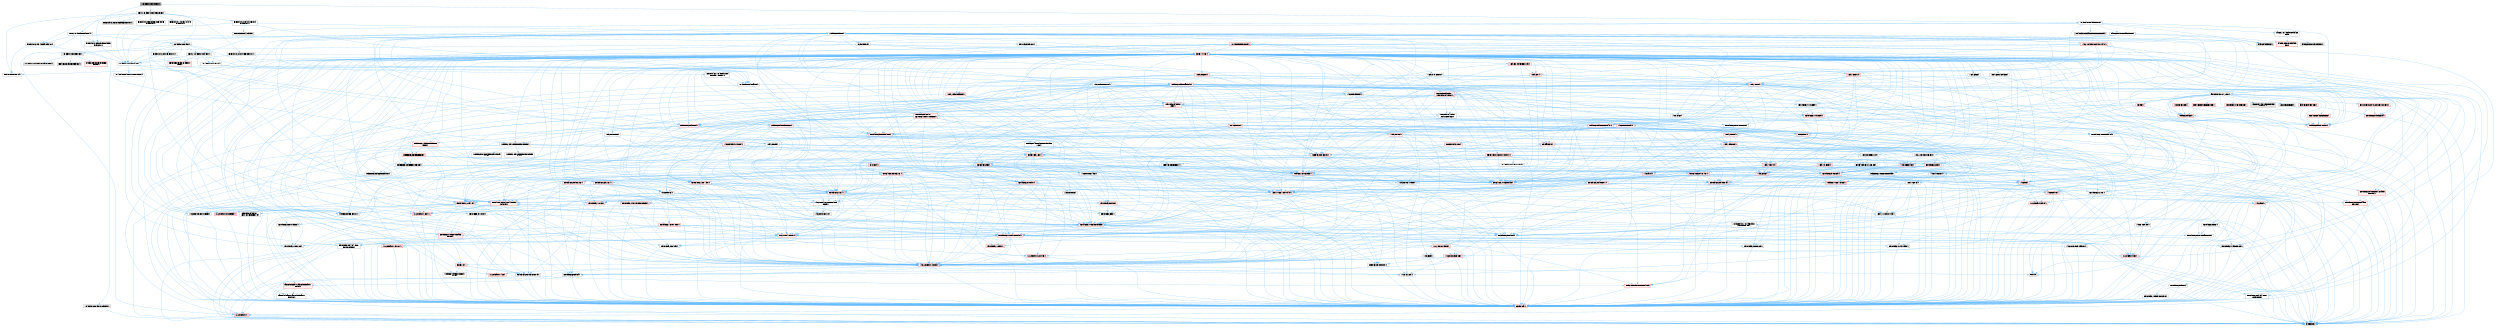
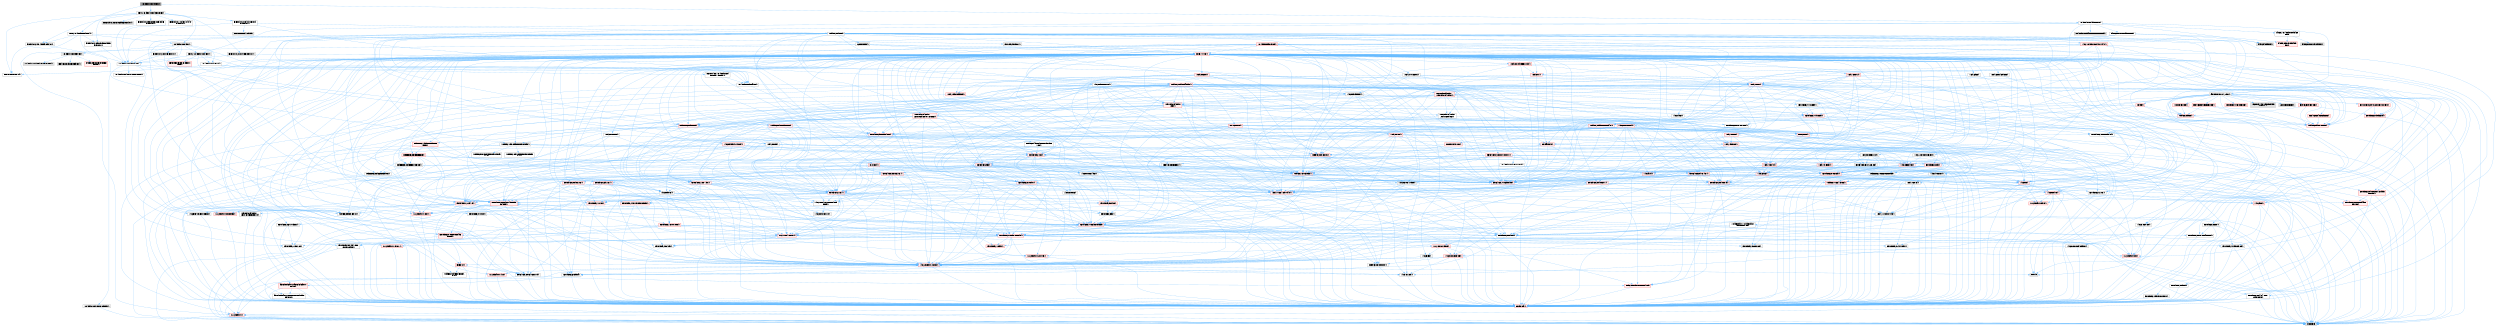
(291, 296) -> (289, 296)
